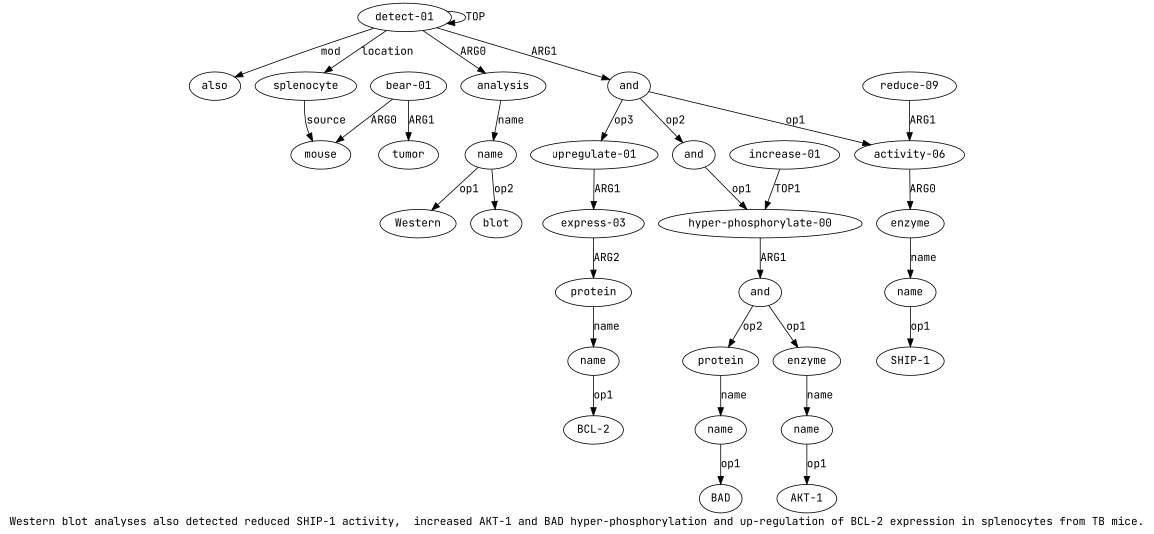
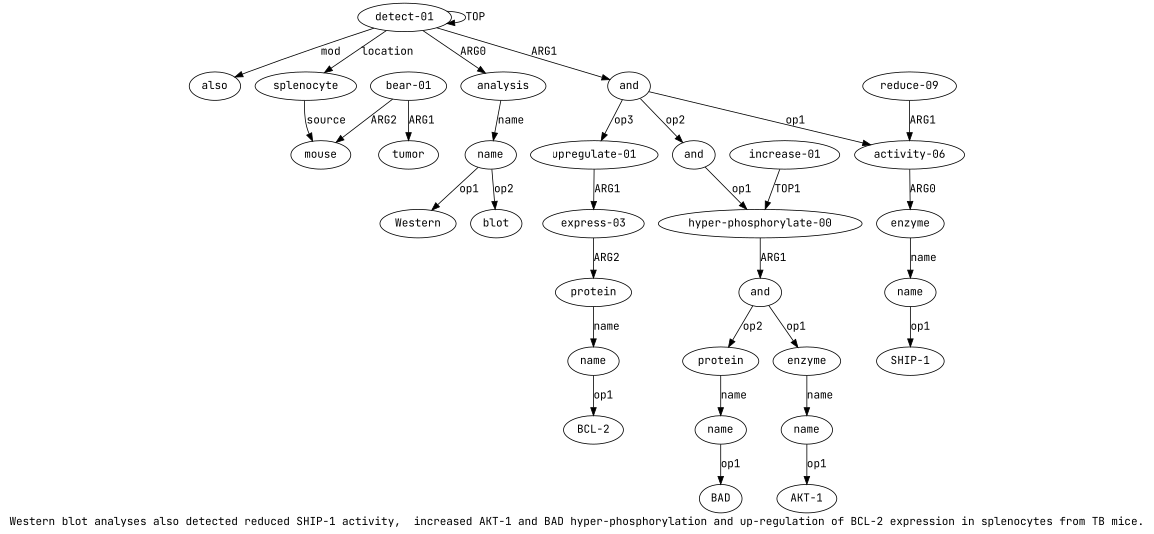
(384, 121) -> (384, 121)
